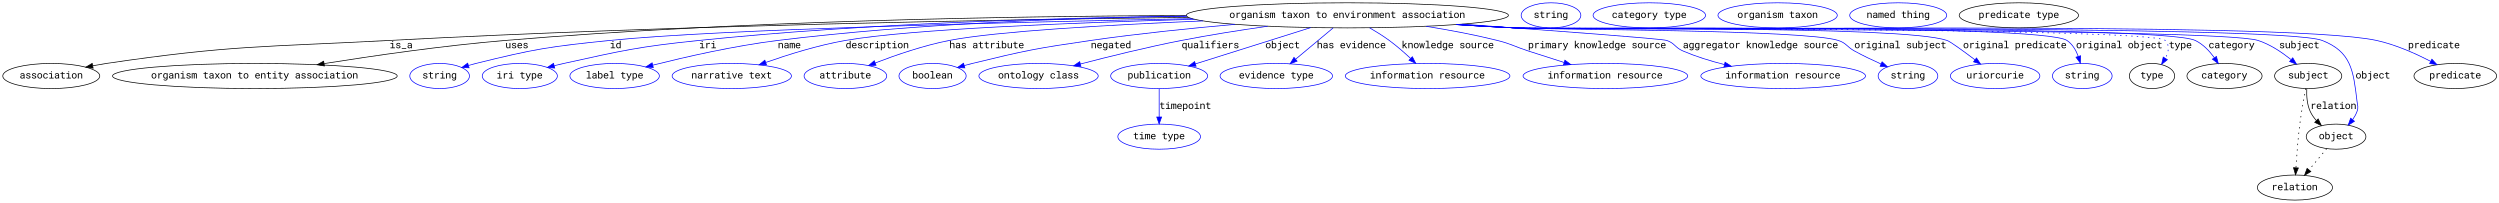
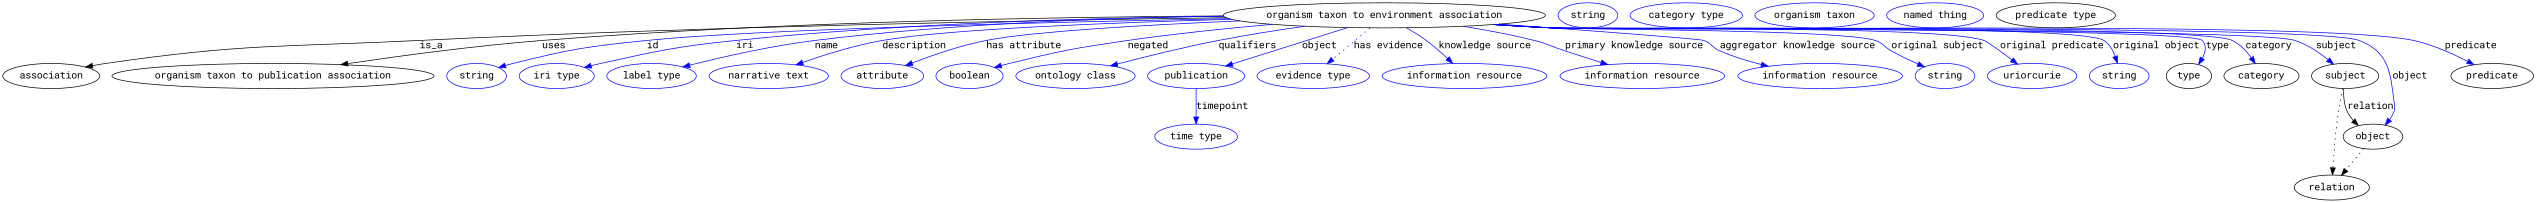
(1821, 29) -> (1858, 29)
(1314, 44) -> (1351, 44)
(255, 76) -> (273, 76)
